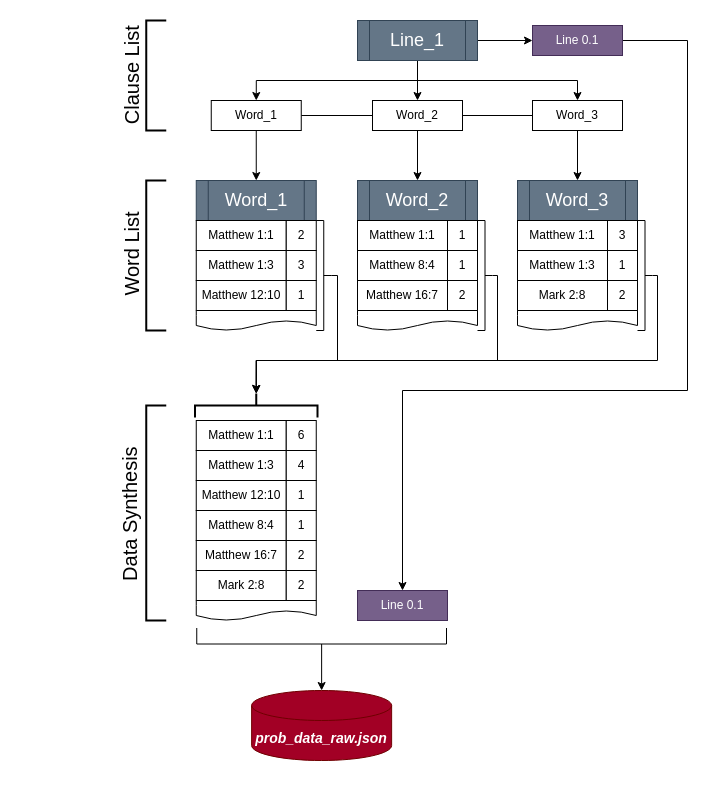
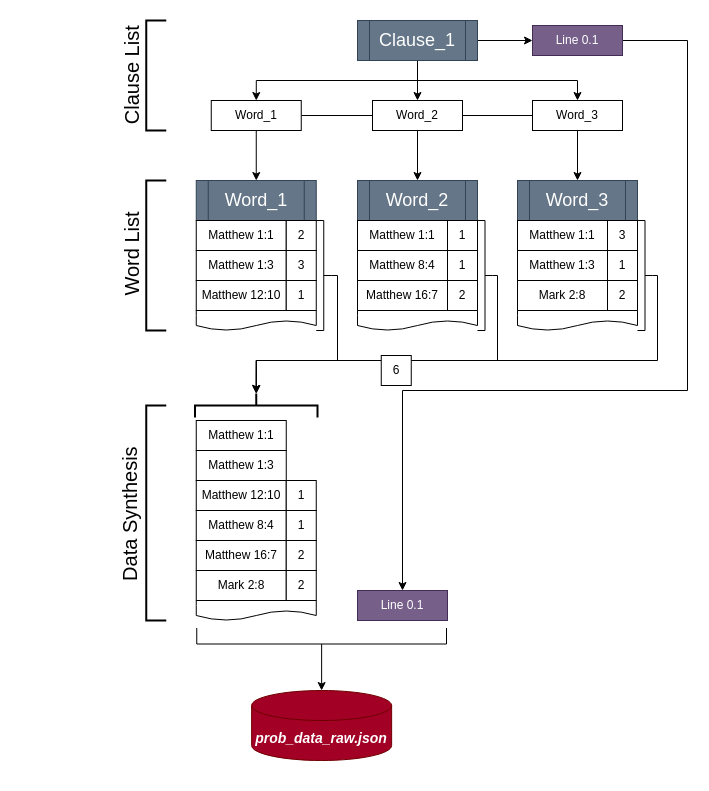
(418, 41) -> (418, 41)
(301, 436) -> (396, 371)
(301, 466) -> none
